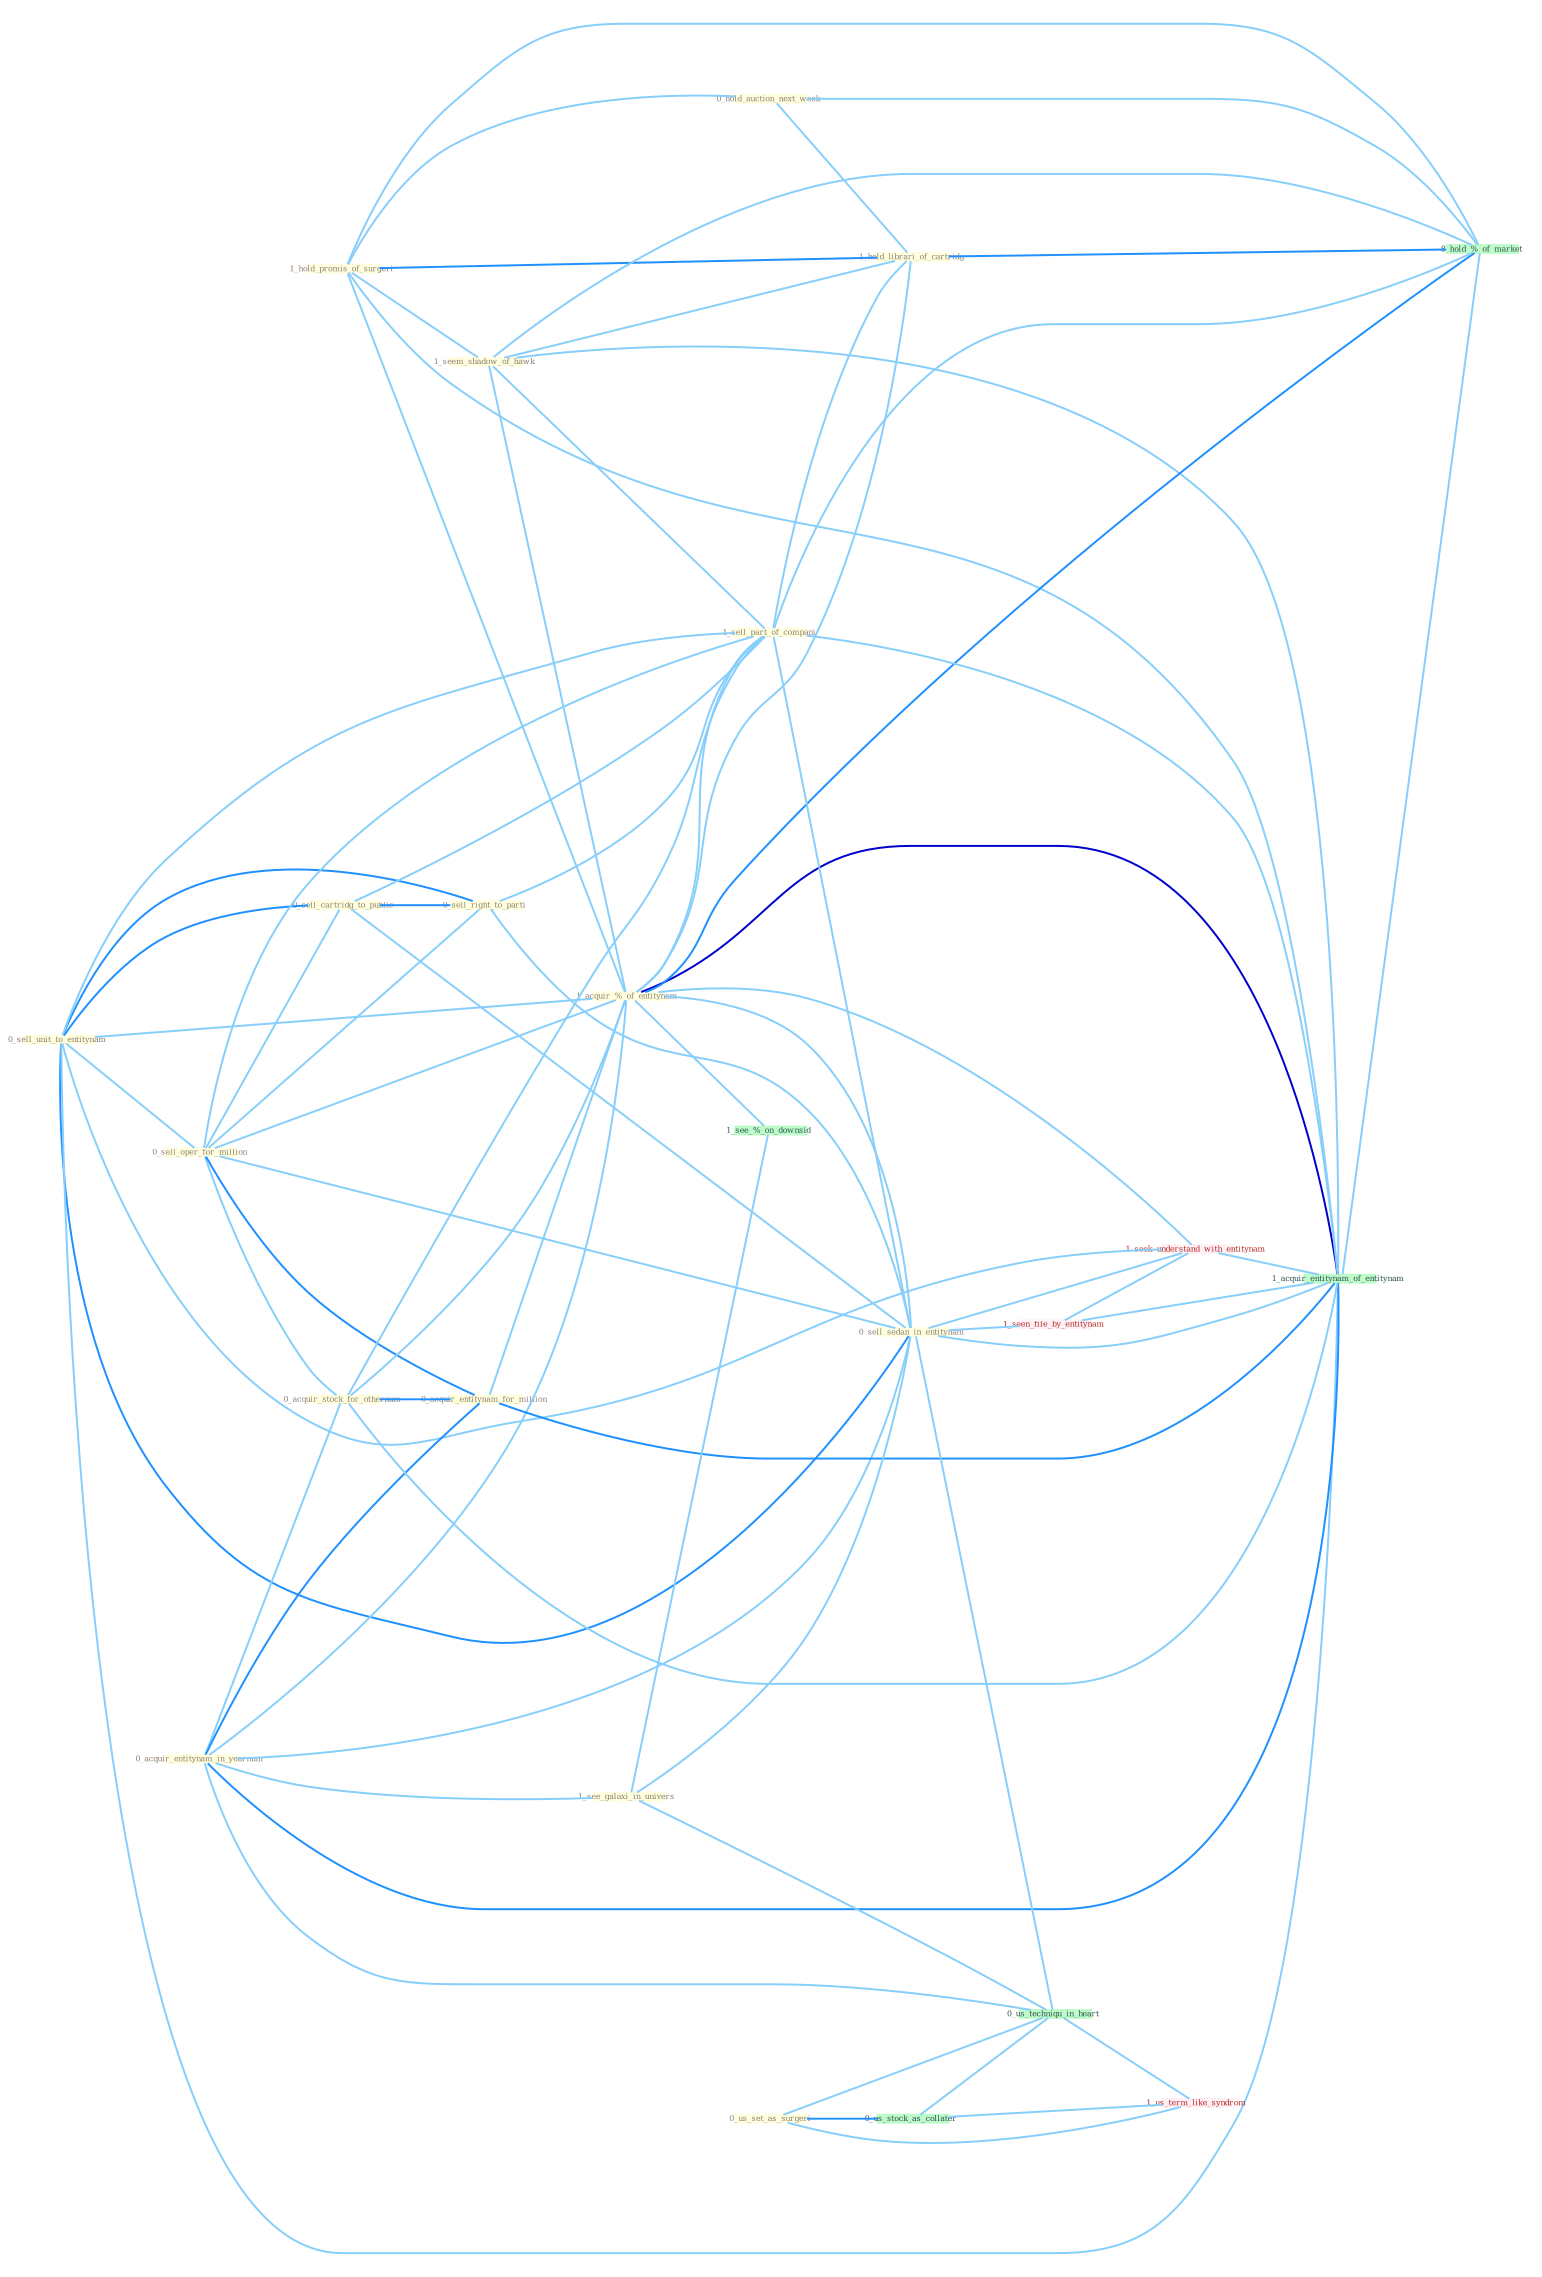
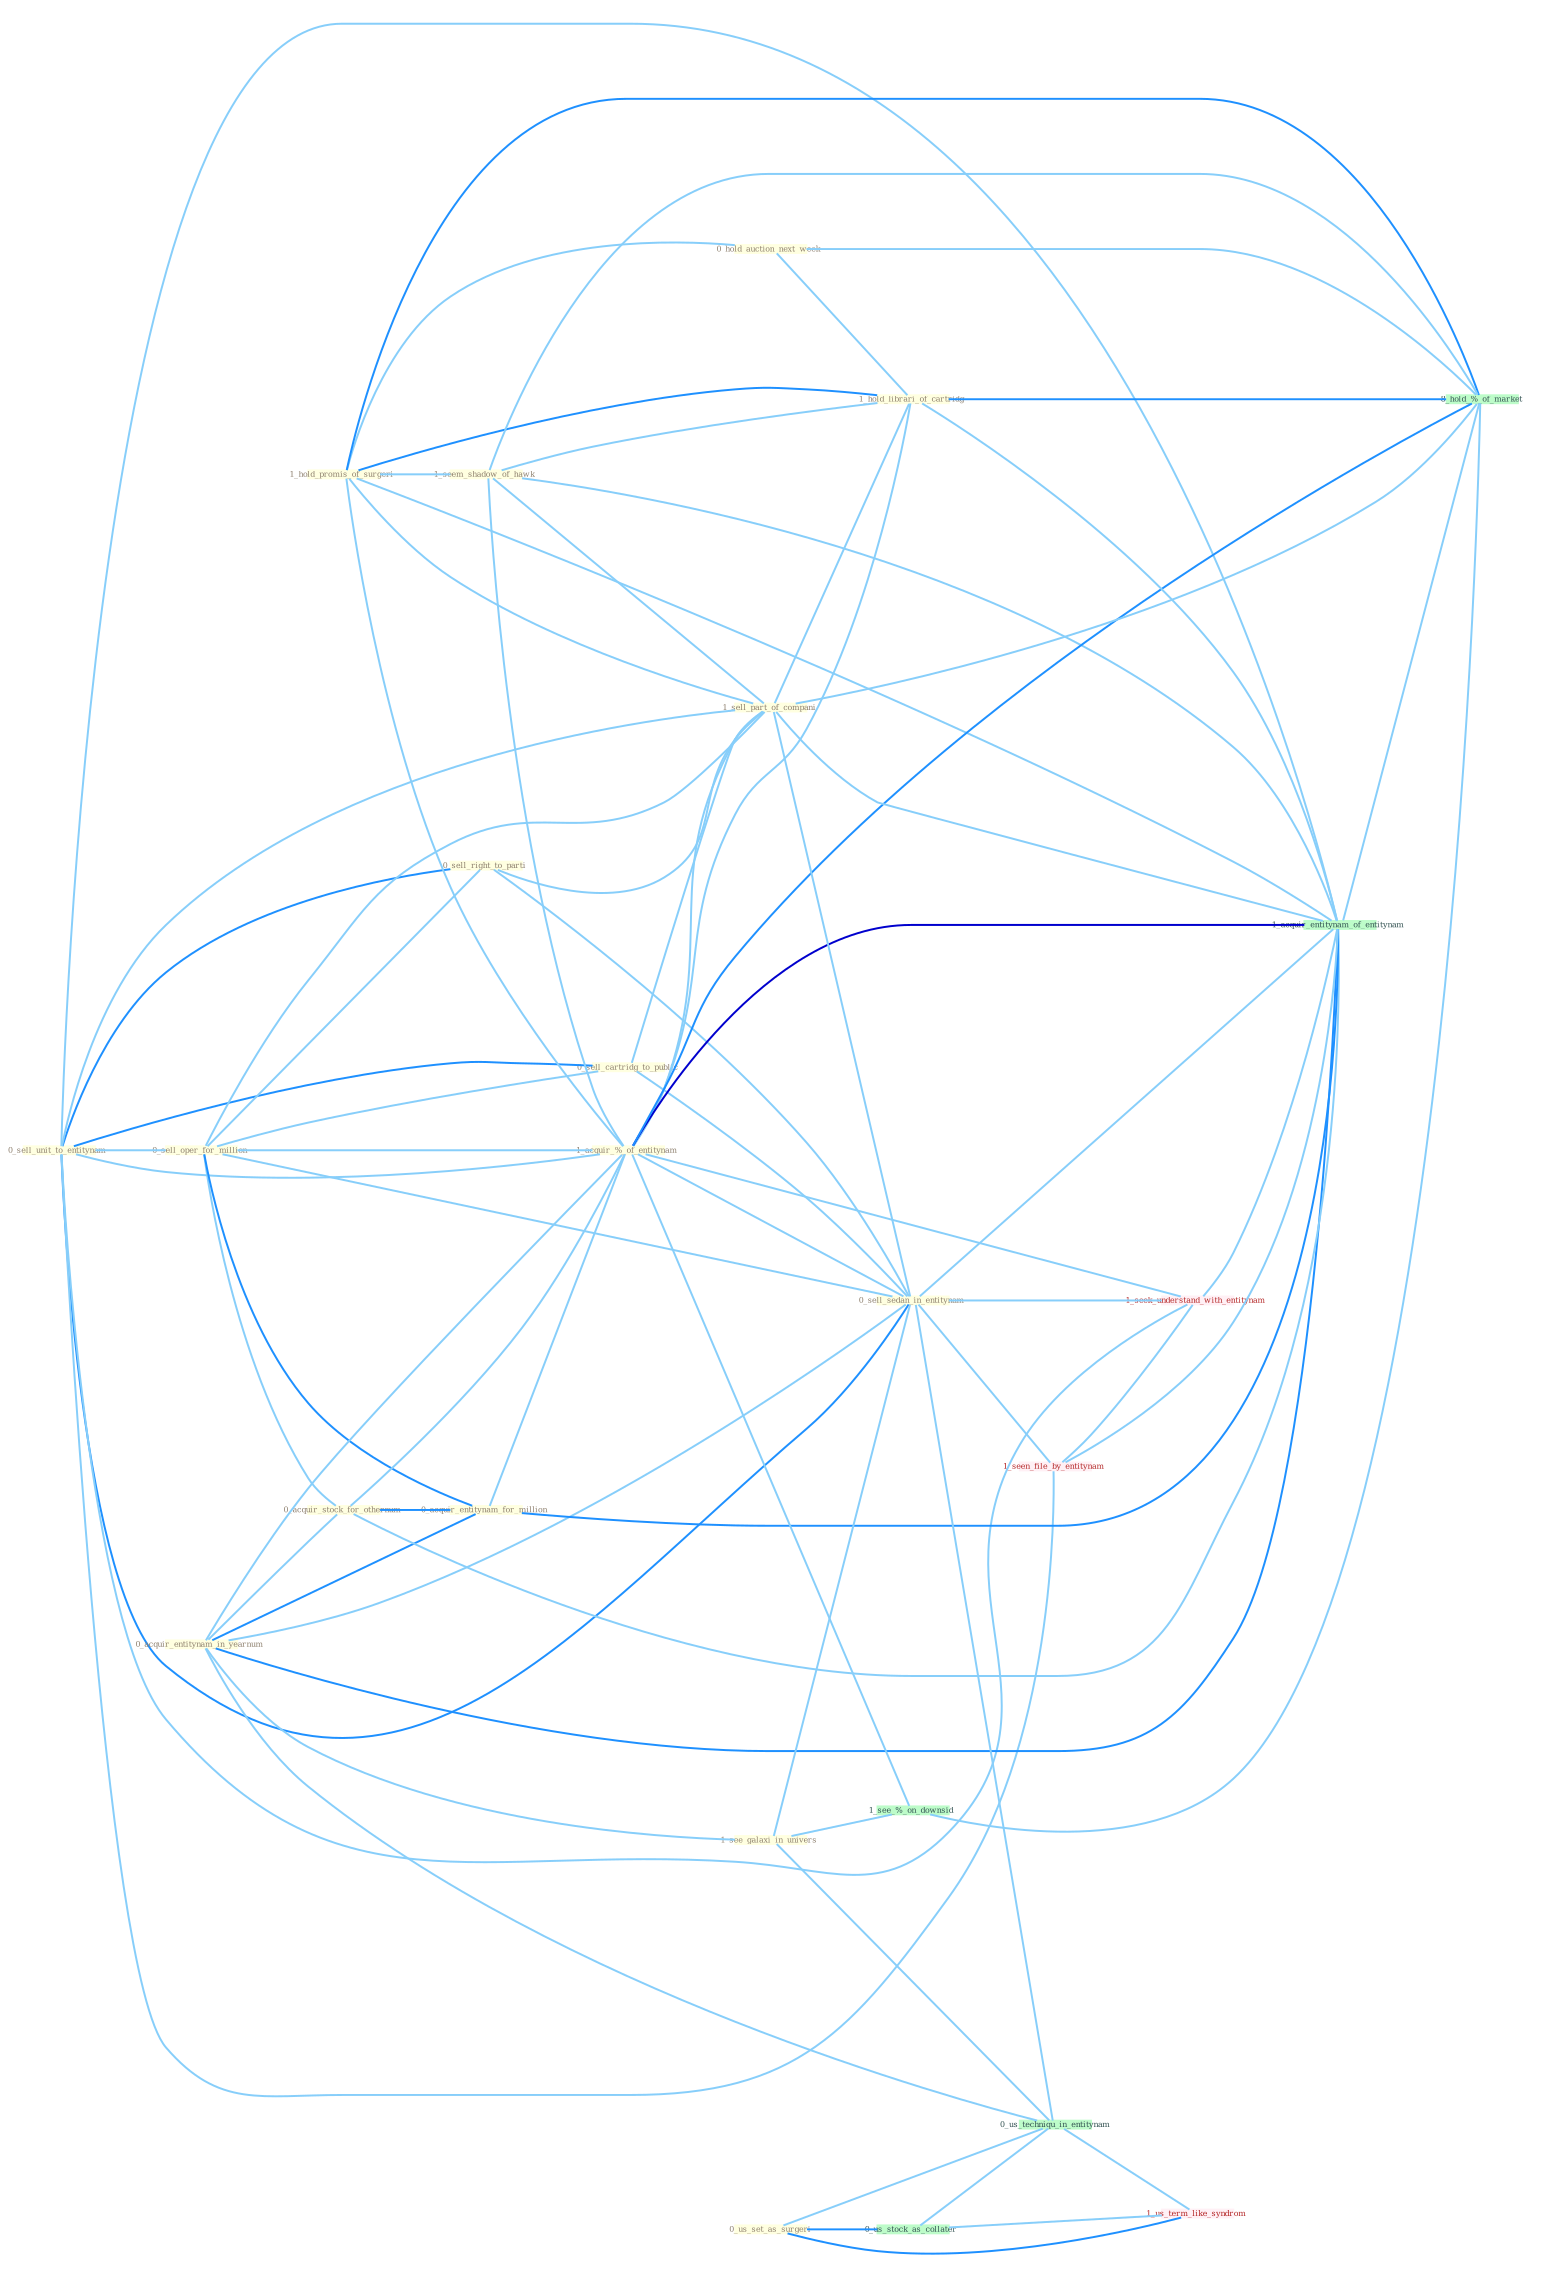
(905, 24) -> (917, 99)
none -> (1188, 617)
(415, 905) -> none
(555, 1037) -> (532, 623)
none -> (1409, 1265)
(1055, 2014) -> (1055, 2125)
none -> (360, 2095)
(985, 2141) -> (985, 2251)
